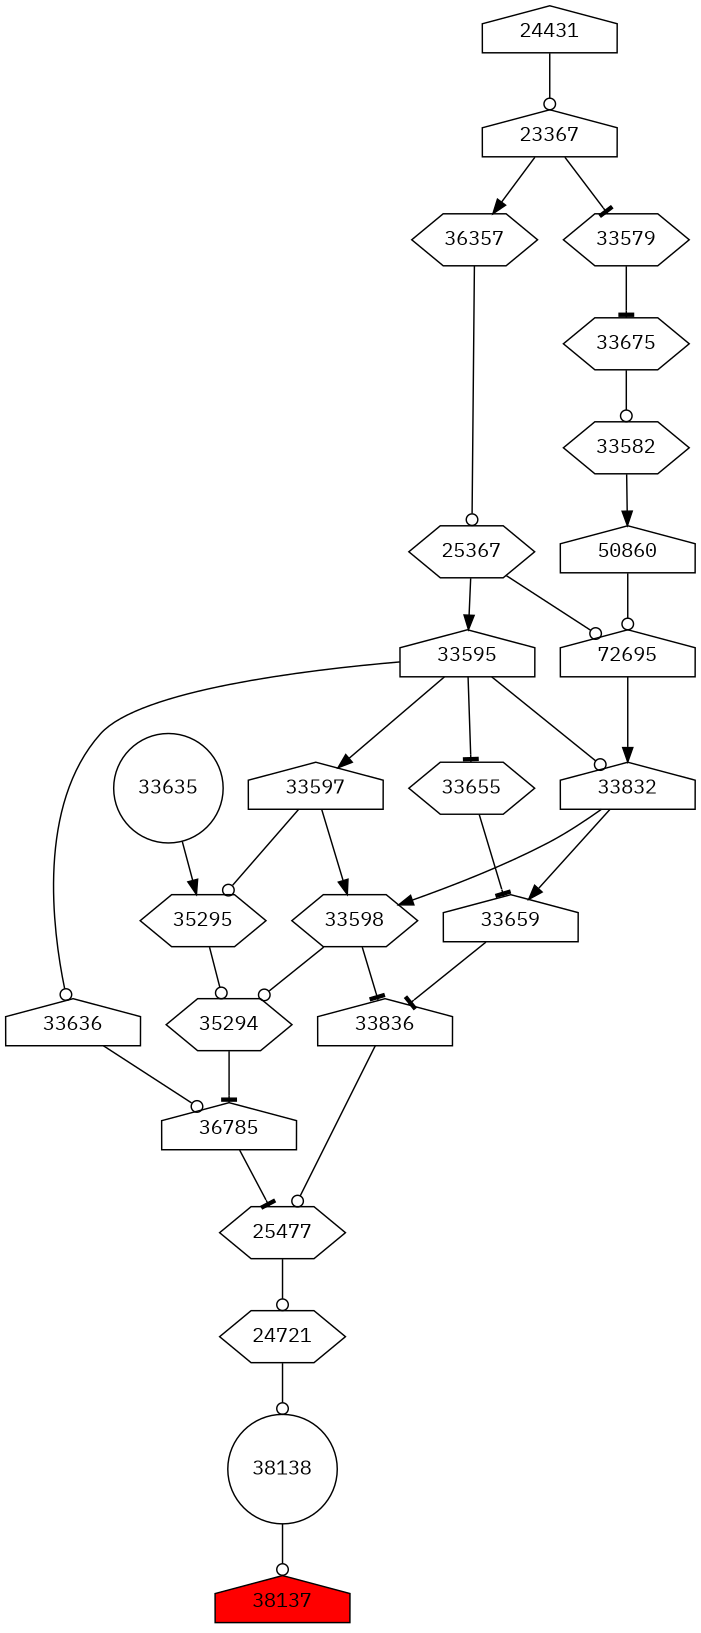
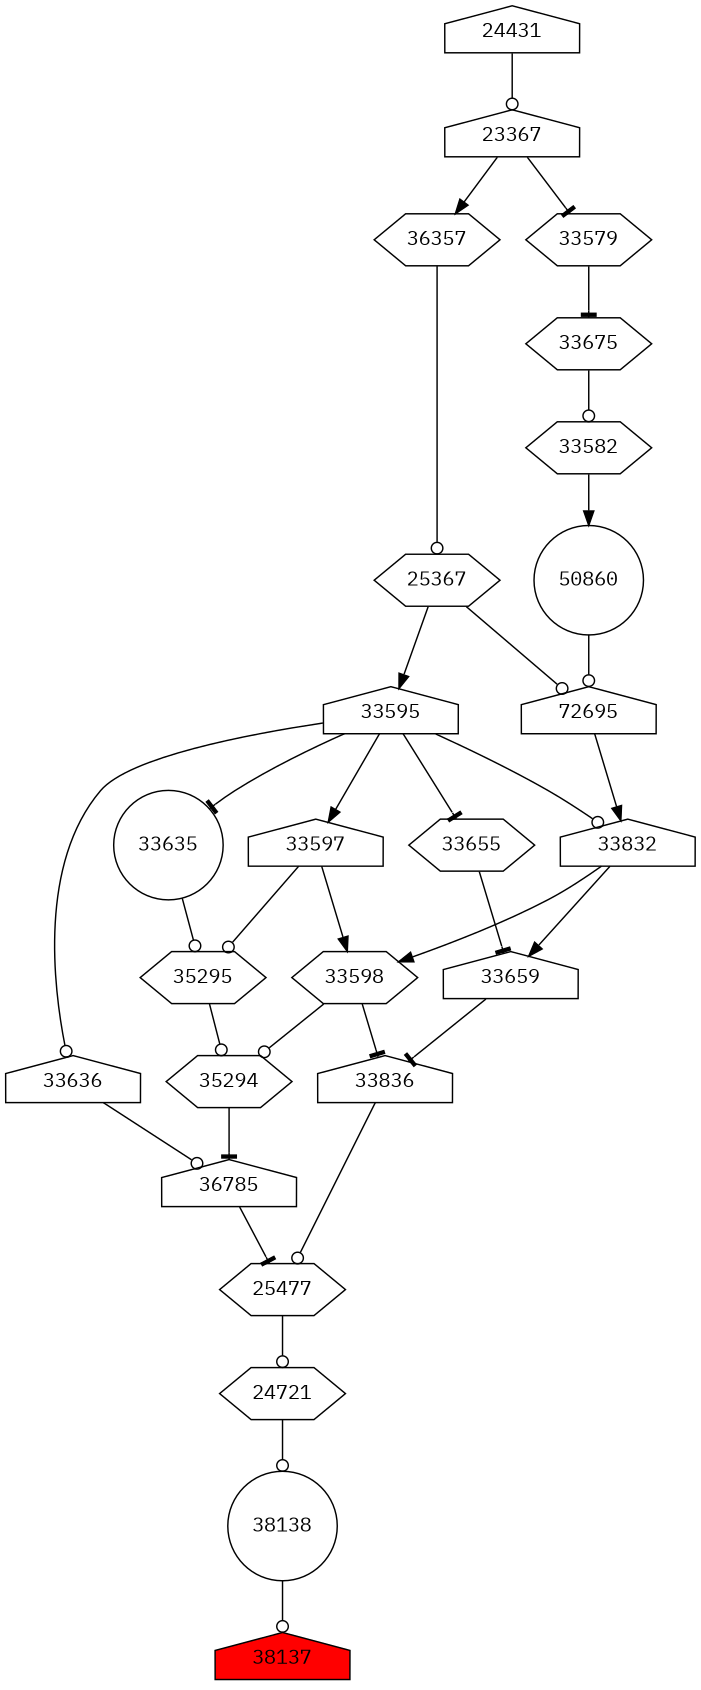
(628, 552) -> (589, 580)
none -> (278, 766)
(187, 861) -> (188, 919)
